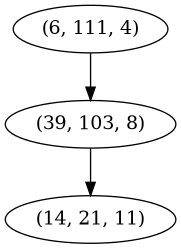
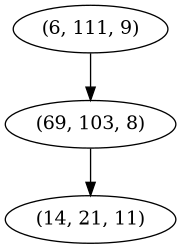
(91, 29) -> (91, 29)
(91, 124) -> (91, 124)
